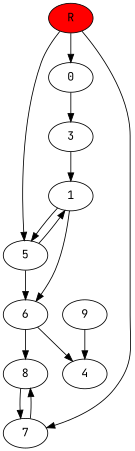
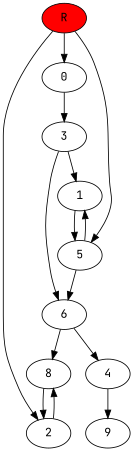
(61, 255) -> (46, 221)
(85, 340) -> (108, 400)
(26, 433) -> (49, 433)
